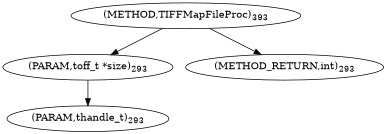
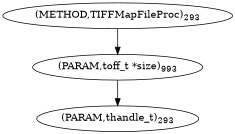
(260, 15) -> (192, 15)
(139, 66) -> (169, 66)
(285, 67) -> none
